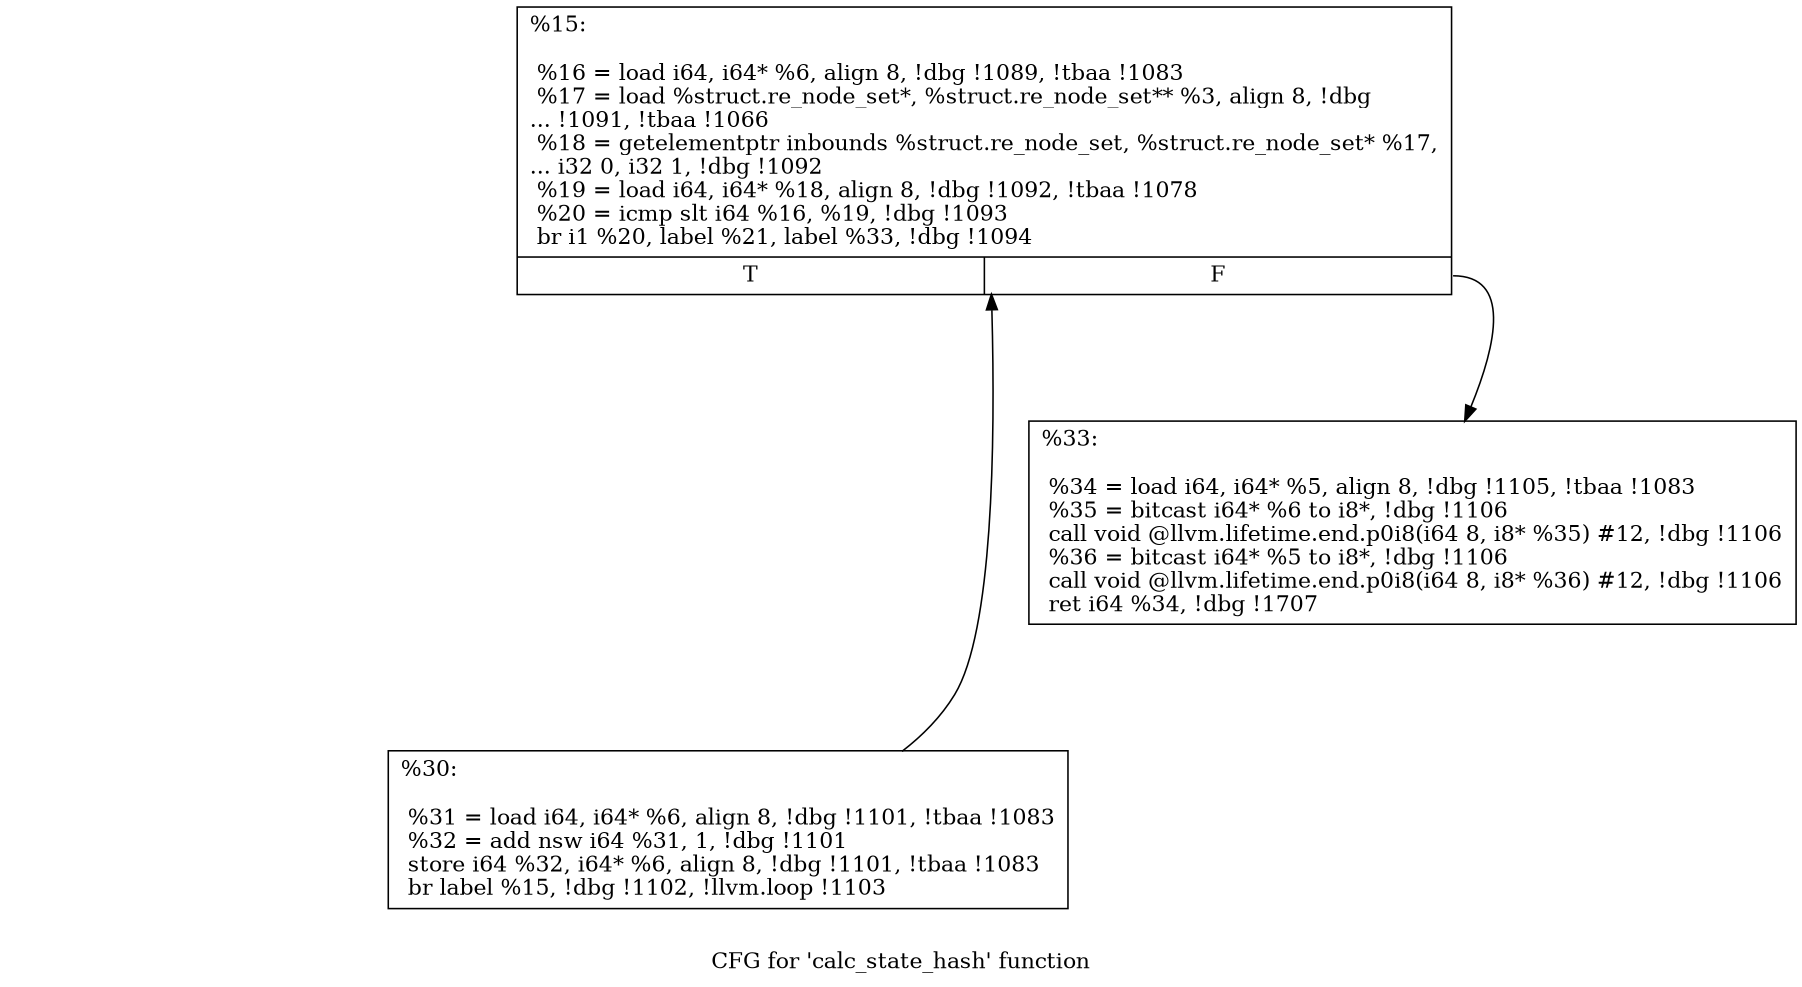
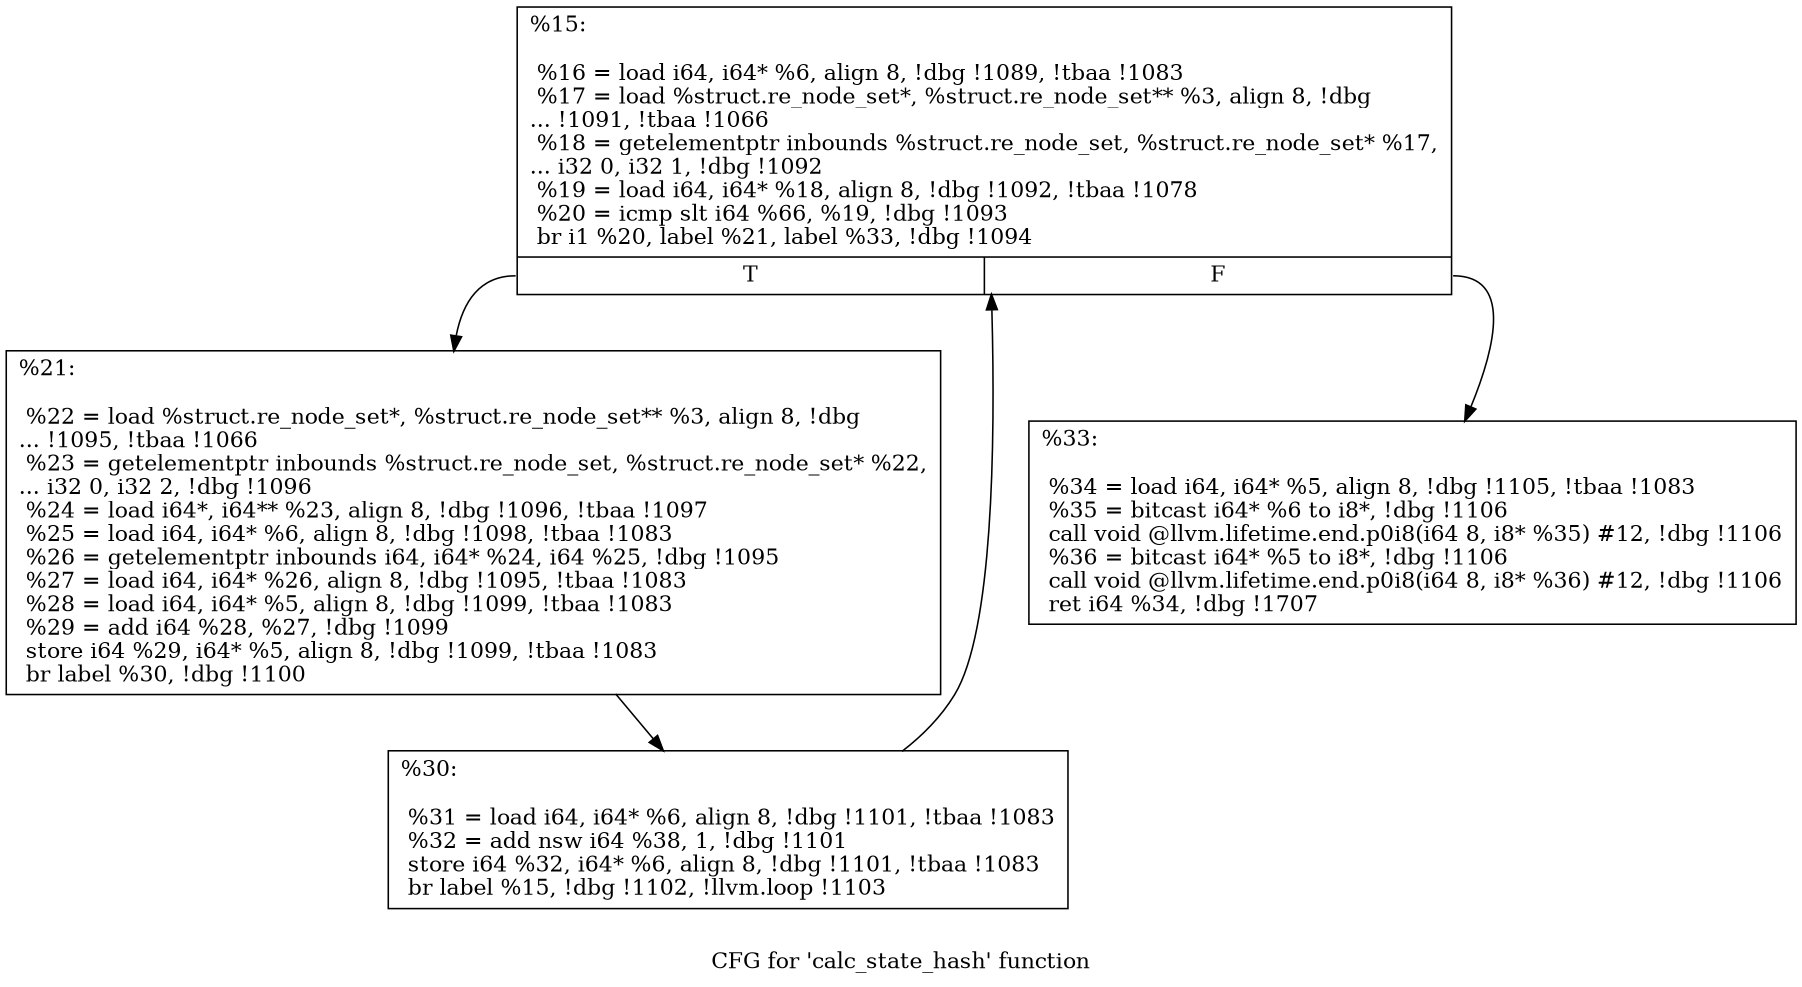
(770, 214) -> (770, 214)
none -> (473, 523)
(624, 841) -> (624, 841)
